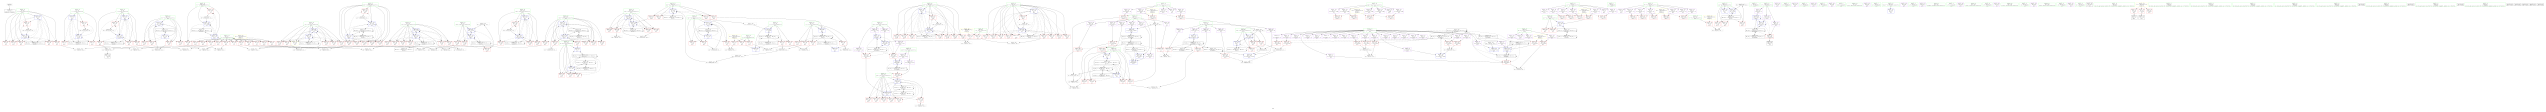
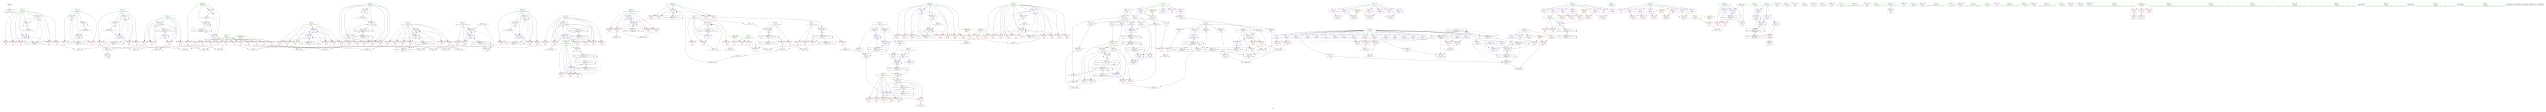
(835, 50) -> none
